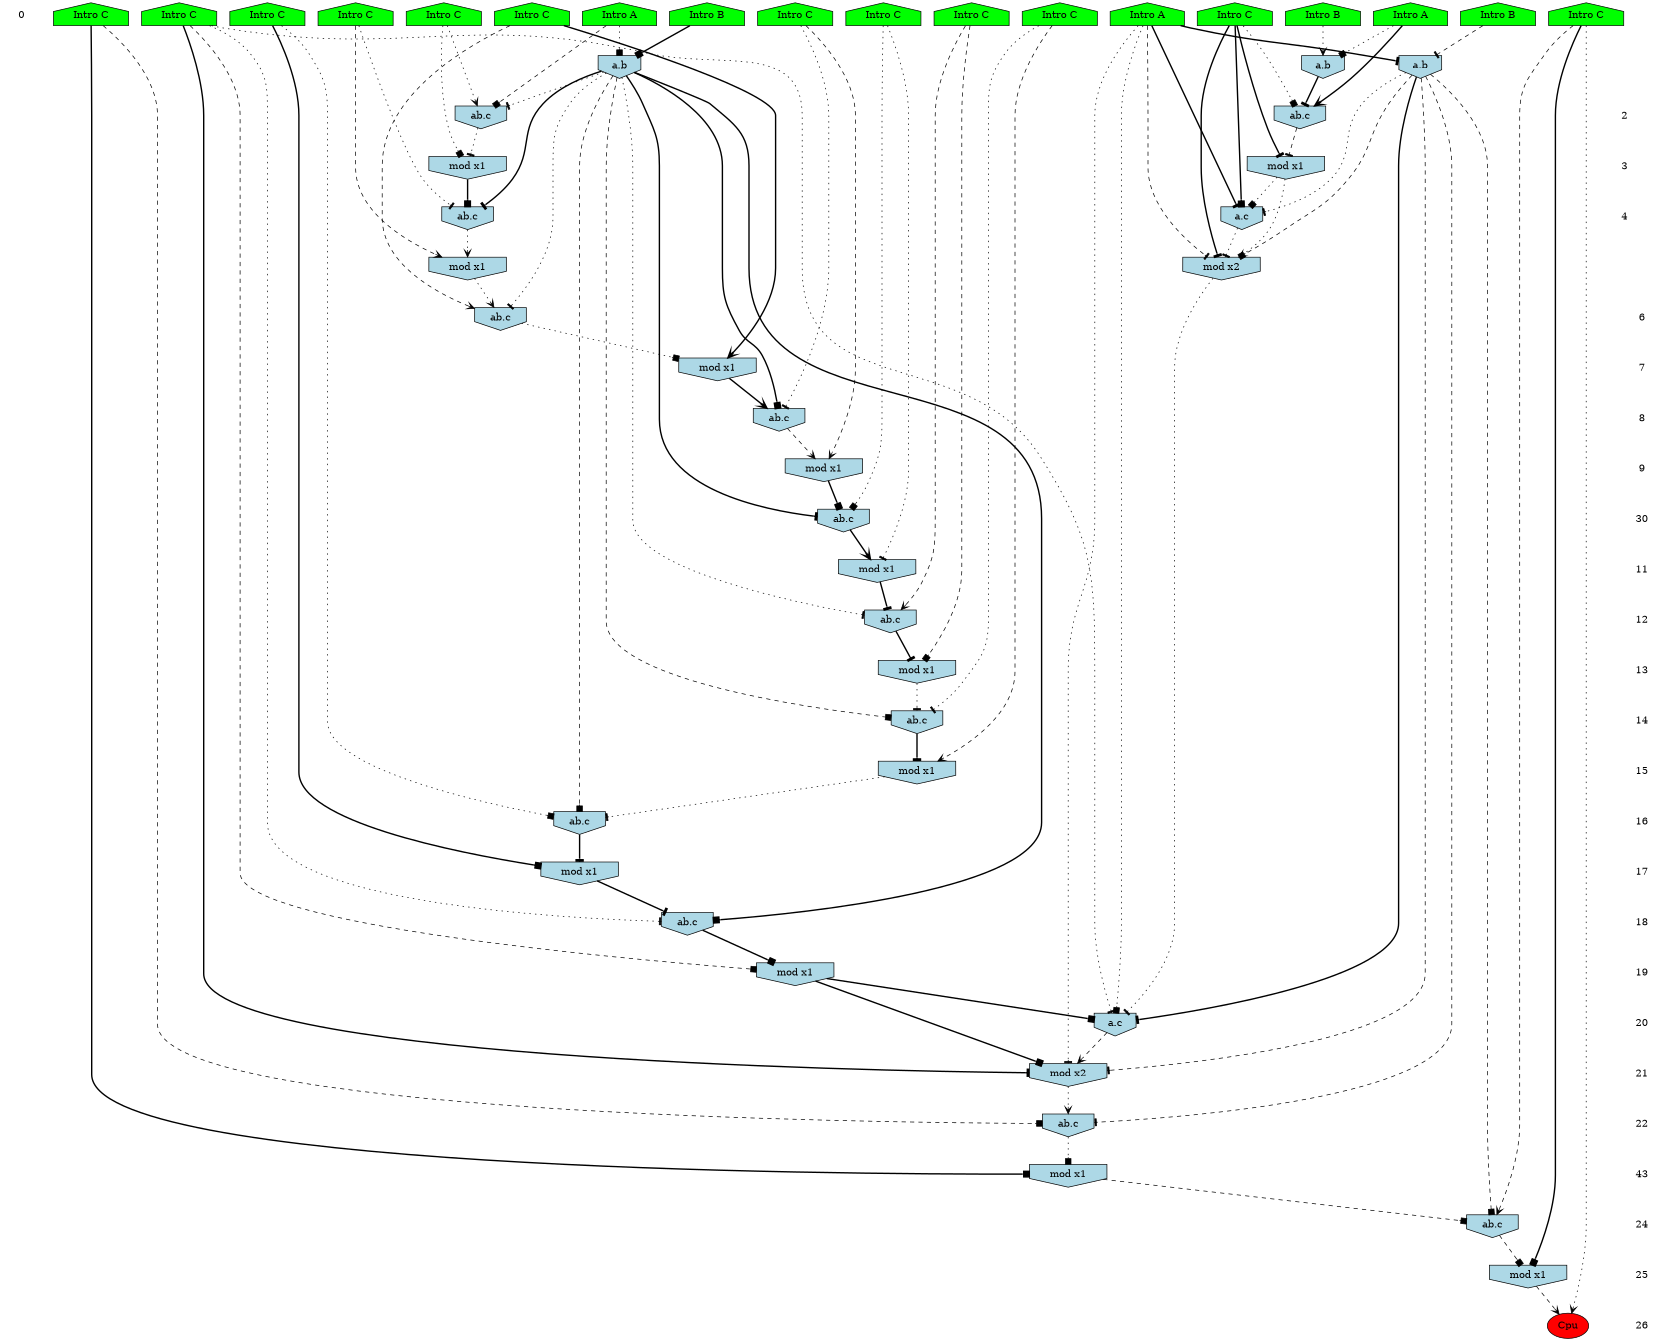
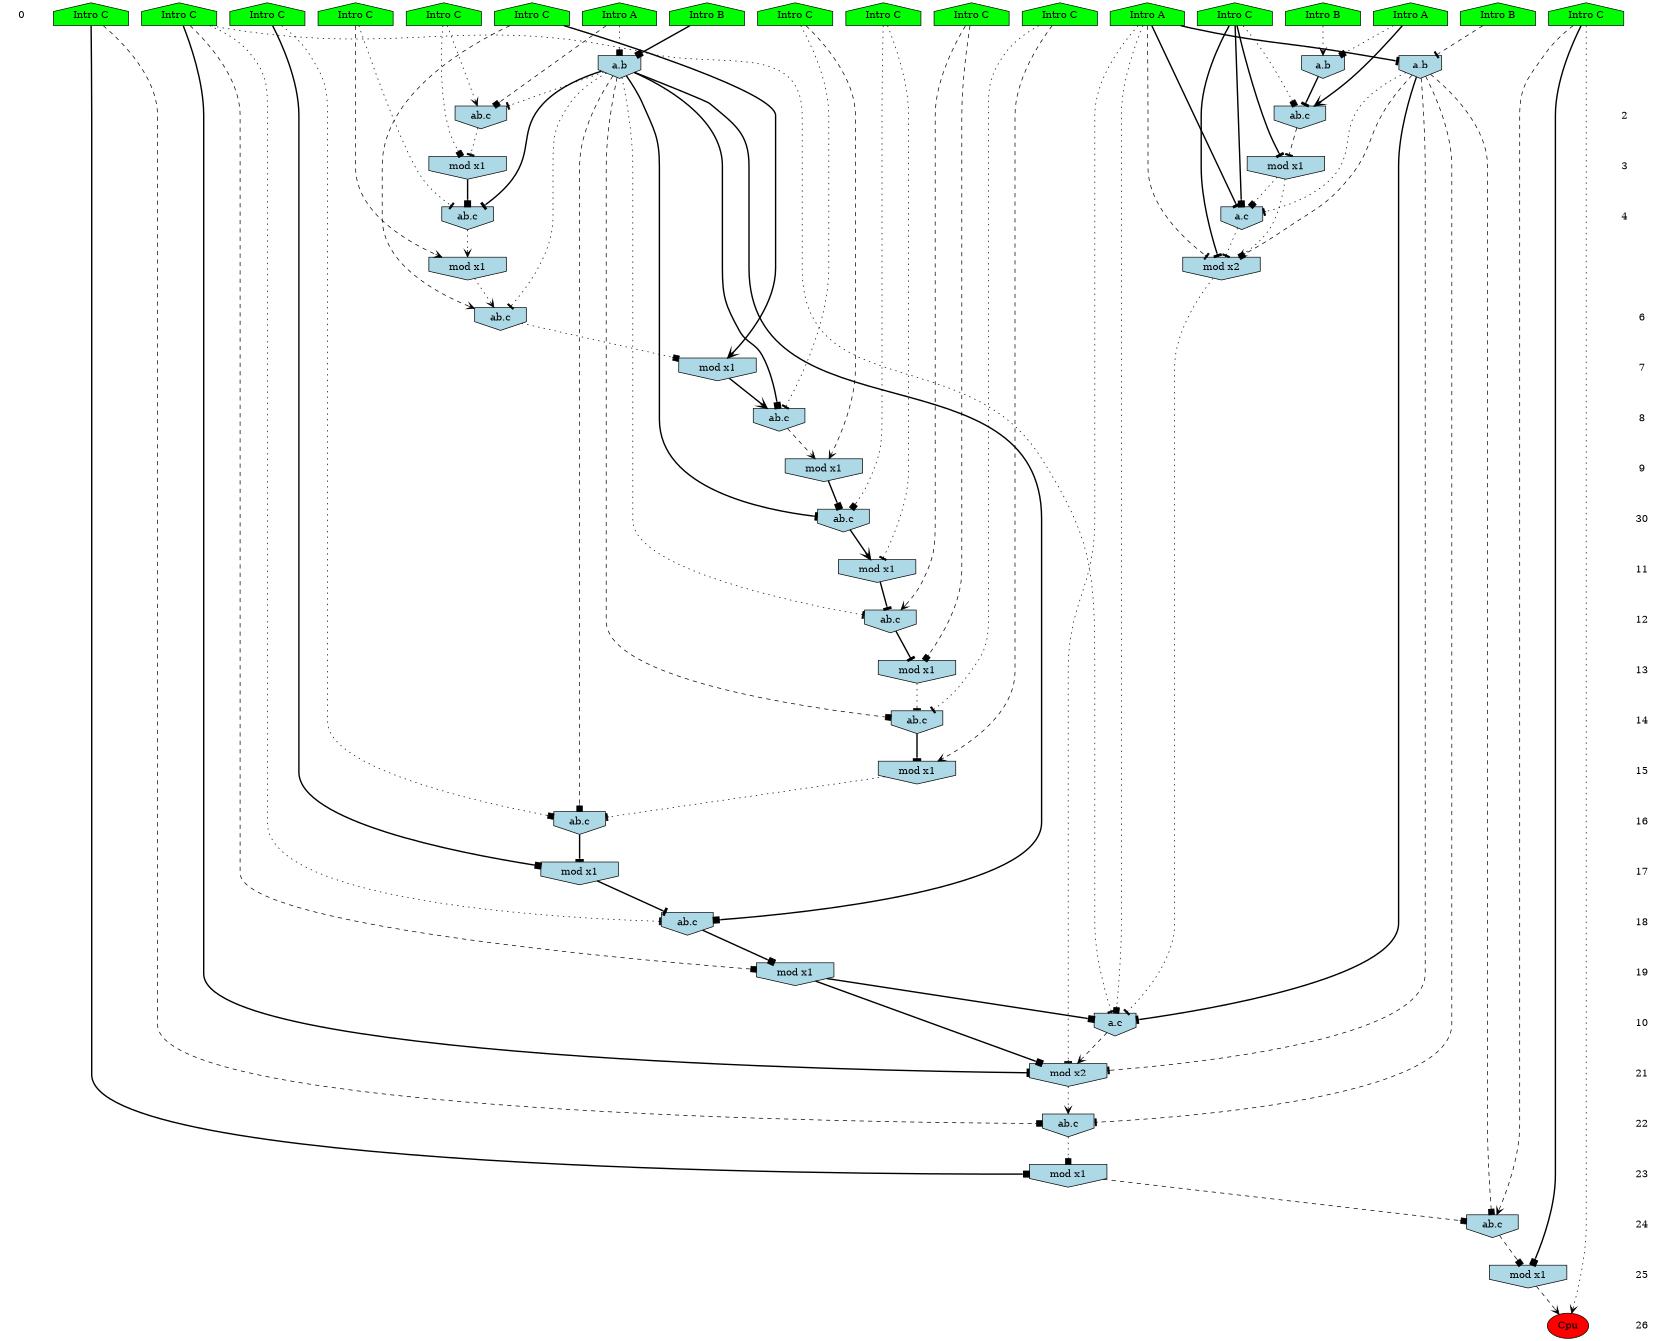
(1642, 1023) -> (1642, 1023)
(1642, 1175) -> (1642, 1175)
